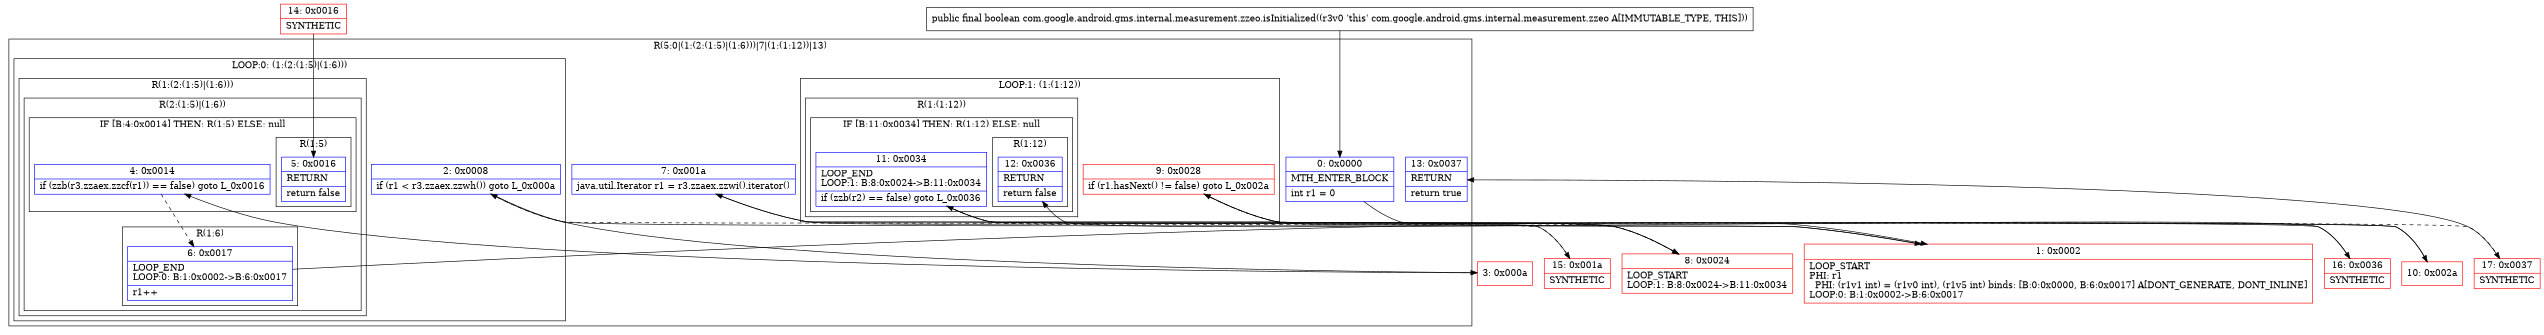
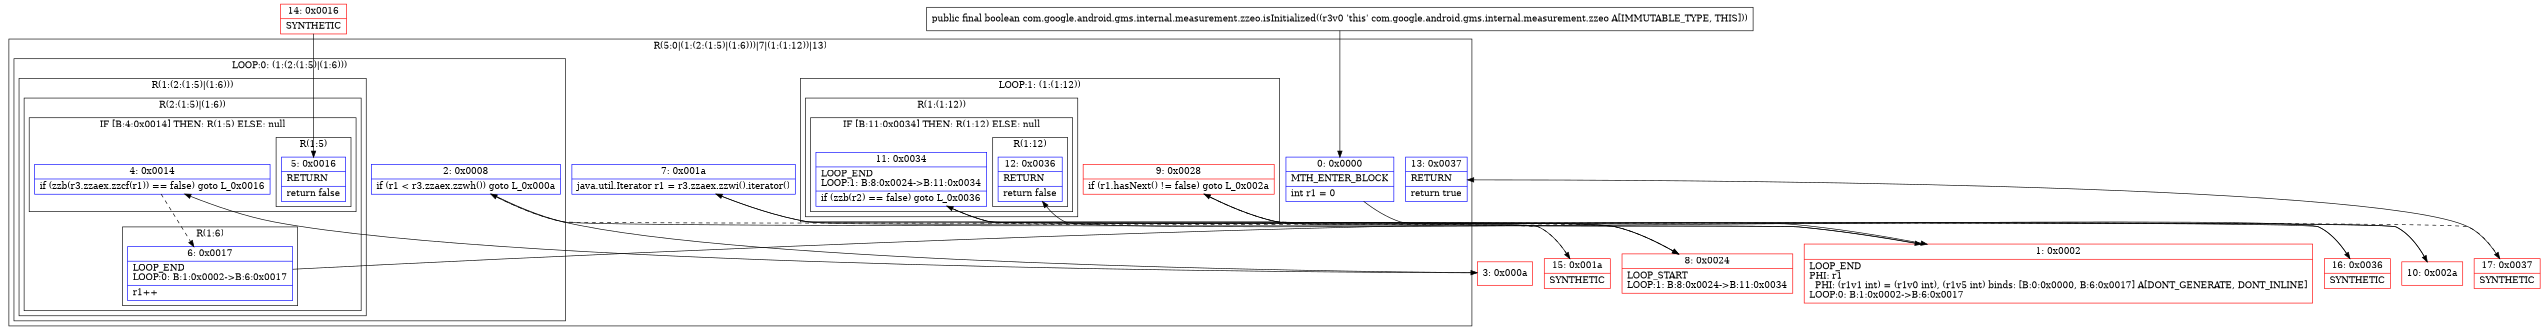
(1840, 267) -> (1835, 267)
